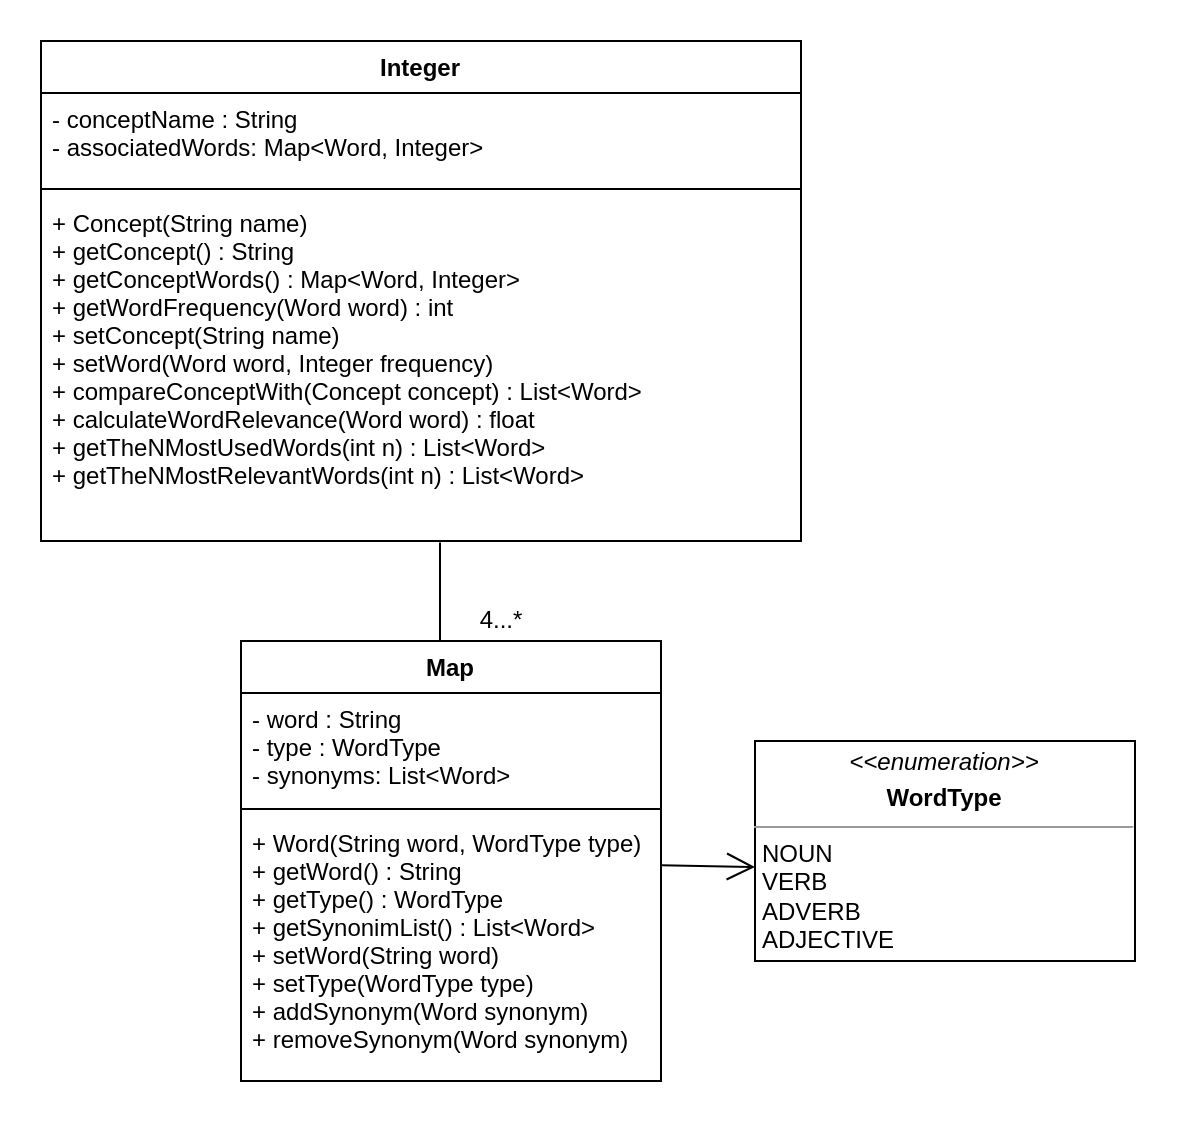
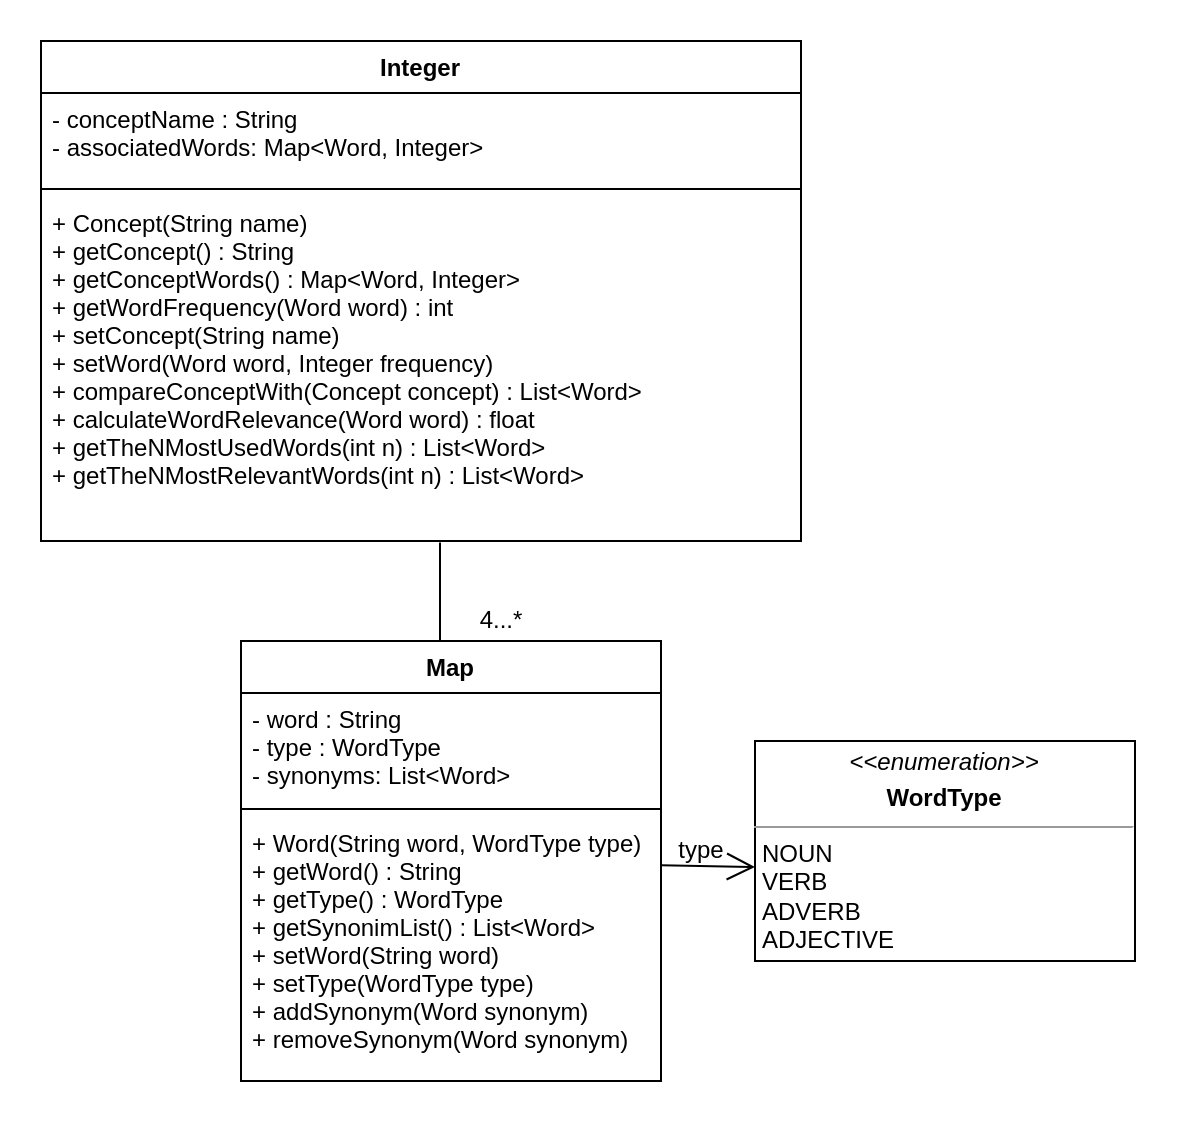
none -> (701, 851)
